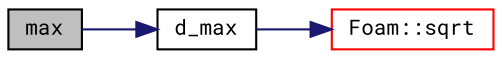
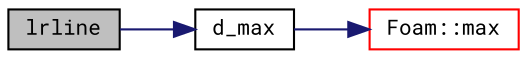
(45, 29) -> (64, 29)
(413, 29) -> (444, 29)
